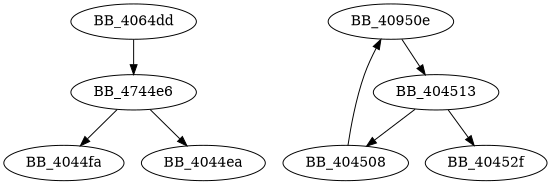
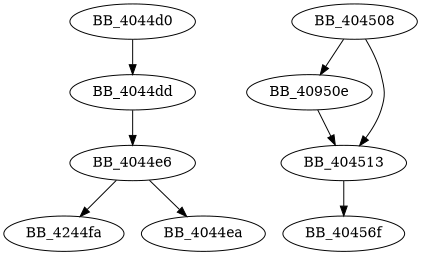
none -> (133, 22)
(134, 22) -> (133, 92)
(134, 92) -> (133, 163)
(395, 125) -> (384, 89)
(64, 163) -> (64, 234)
(486, 163) -> (344, 234)
